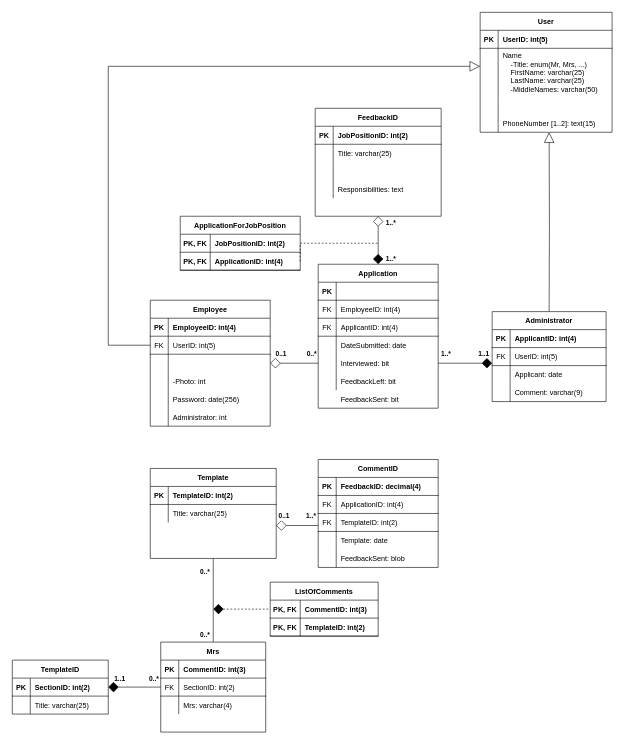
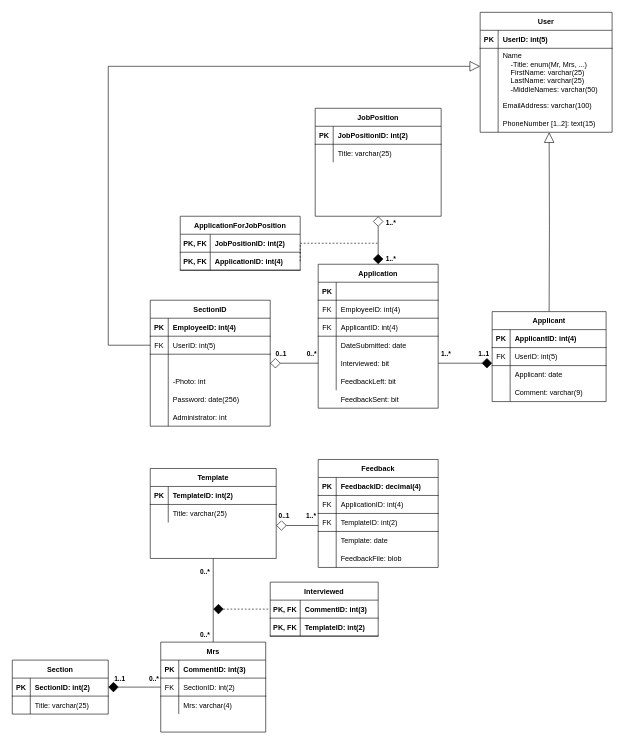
none -> (555, 105)
(378, 118) -> (378, 118)
(387, 189) -> none
(210, 310) -> (210, 310)
(549, 321) -> (549, 321)
(378, 469) -> (378, 469)
(374, 559) -> (372, 559)
(324, 592) -> (324, 592)
(60, 670) -> (60, 670)
